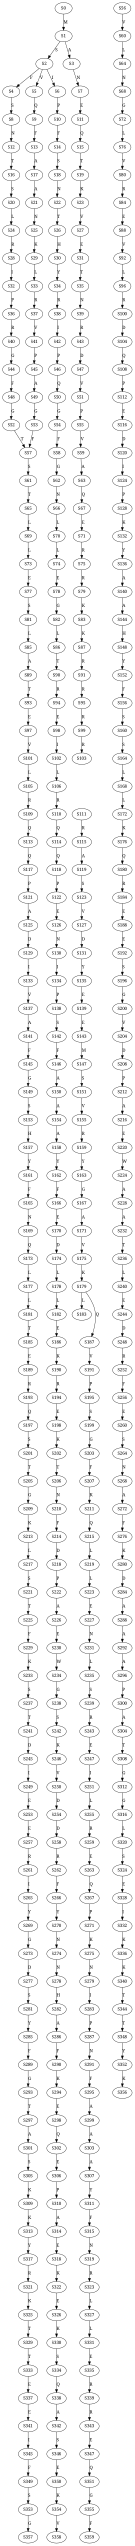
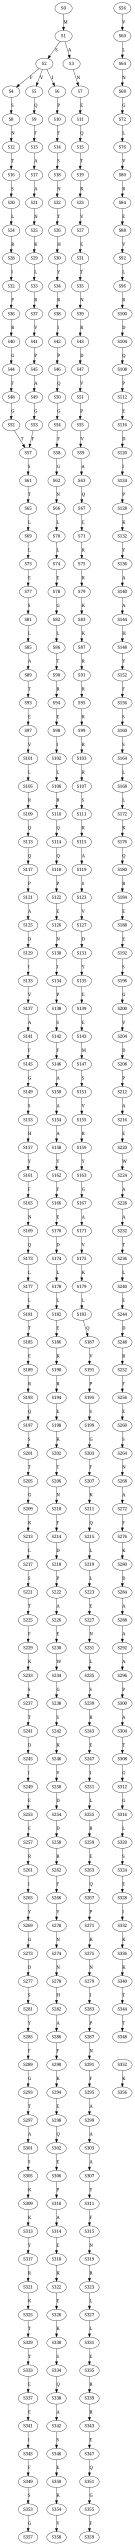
none -> (82, 786)
(95, 1312) -> (85, 1327)
(122, 2049) -> none
